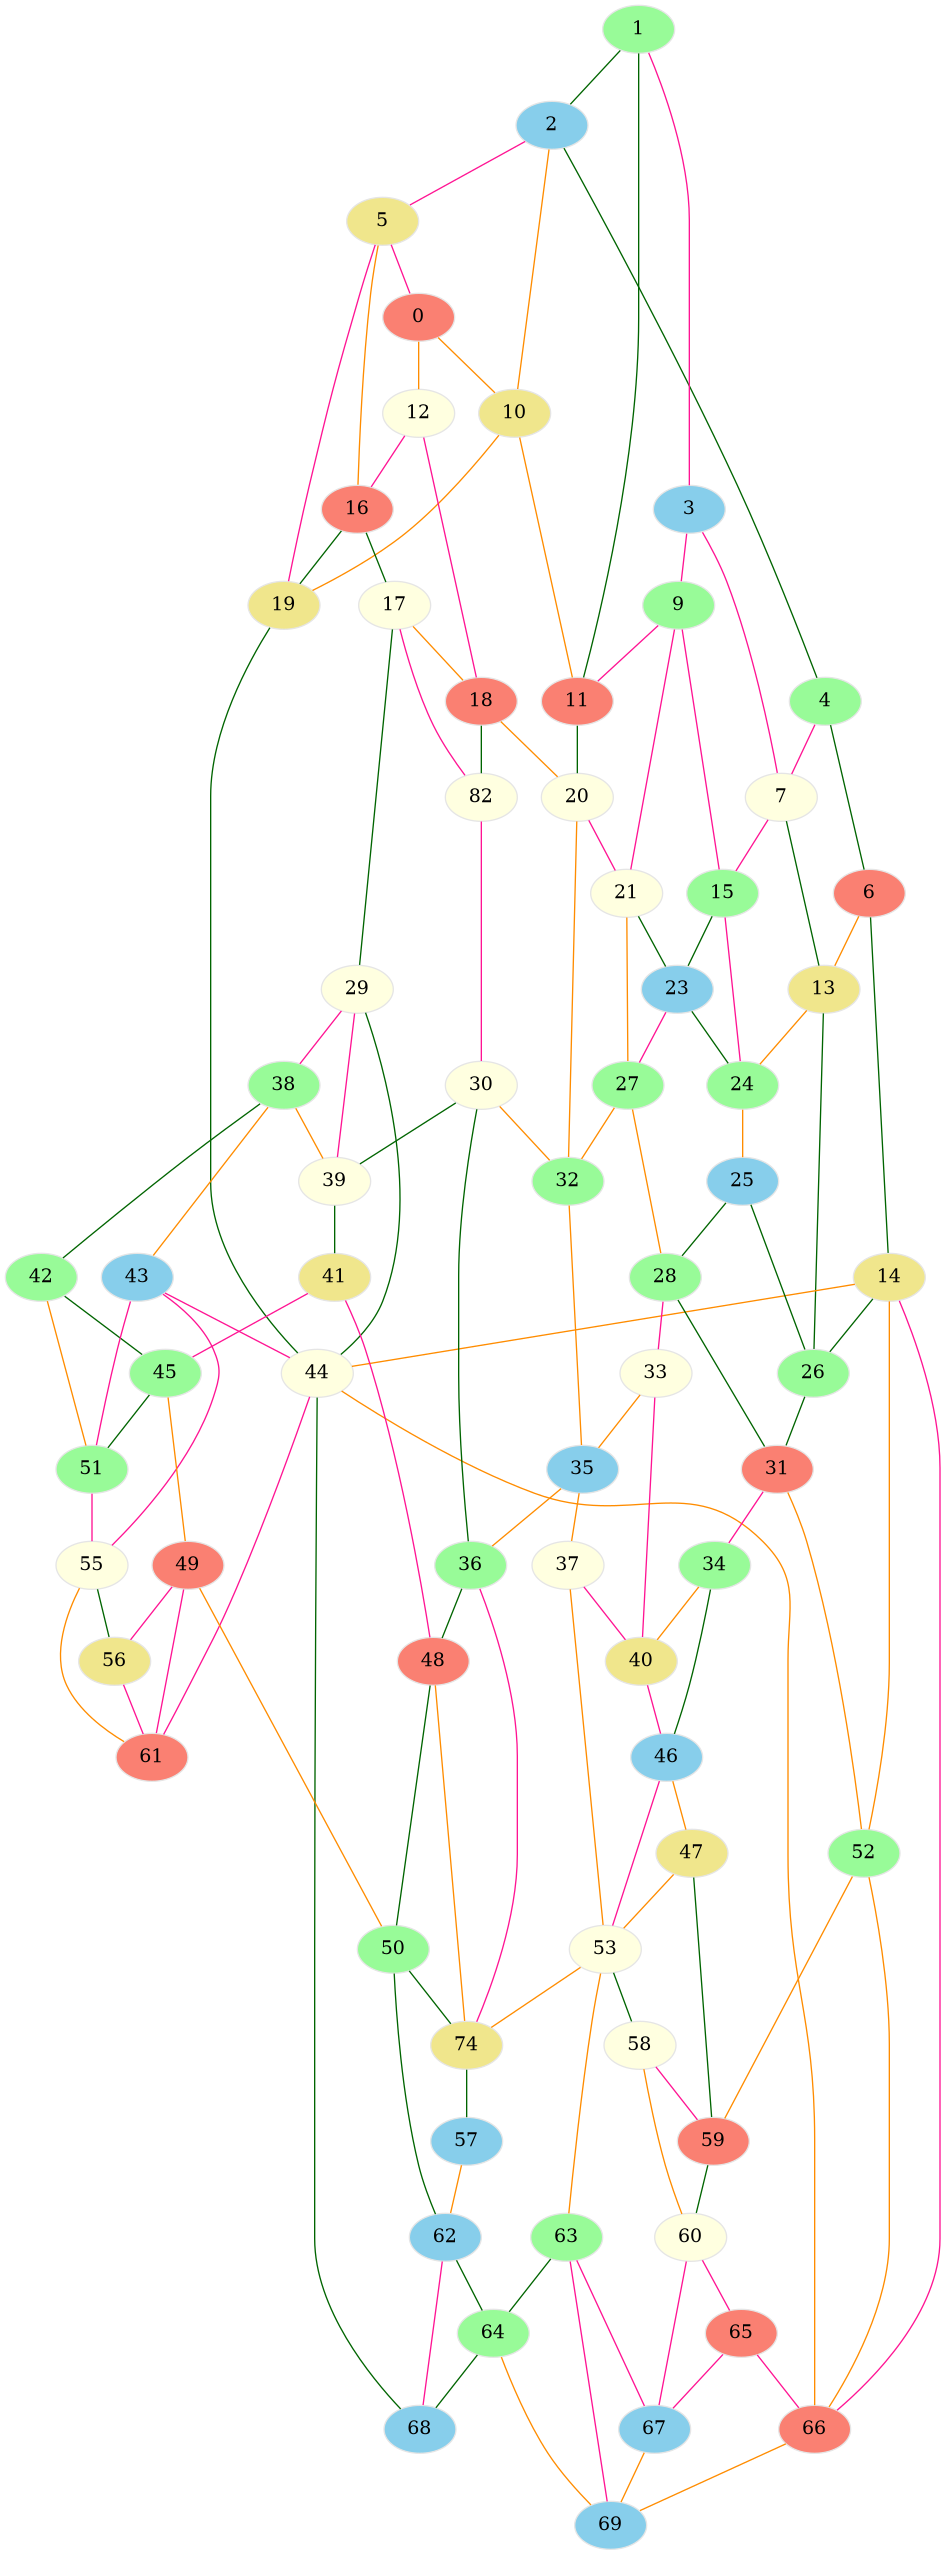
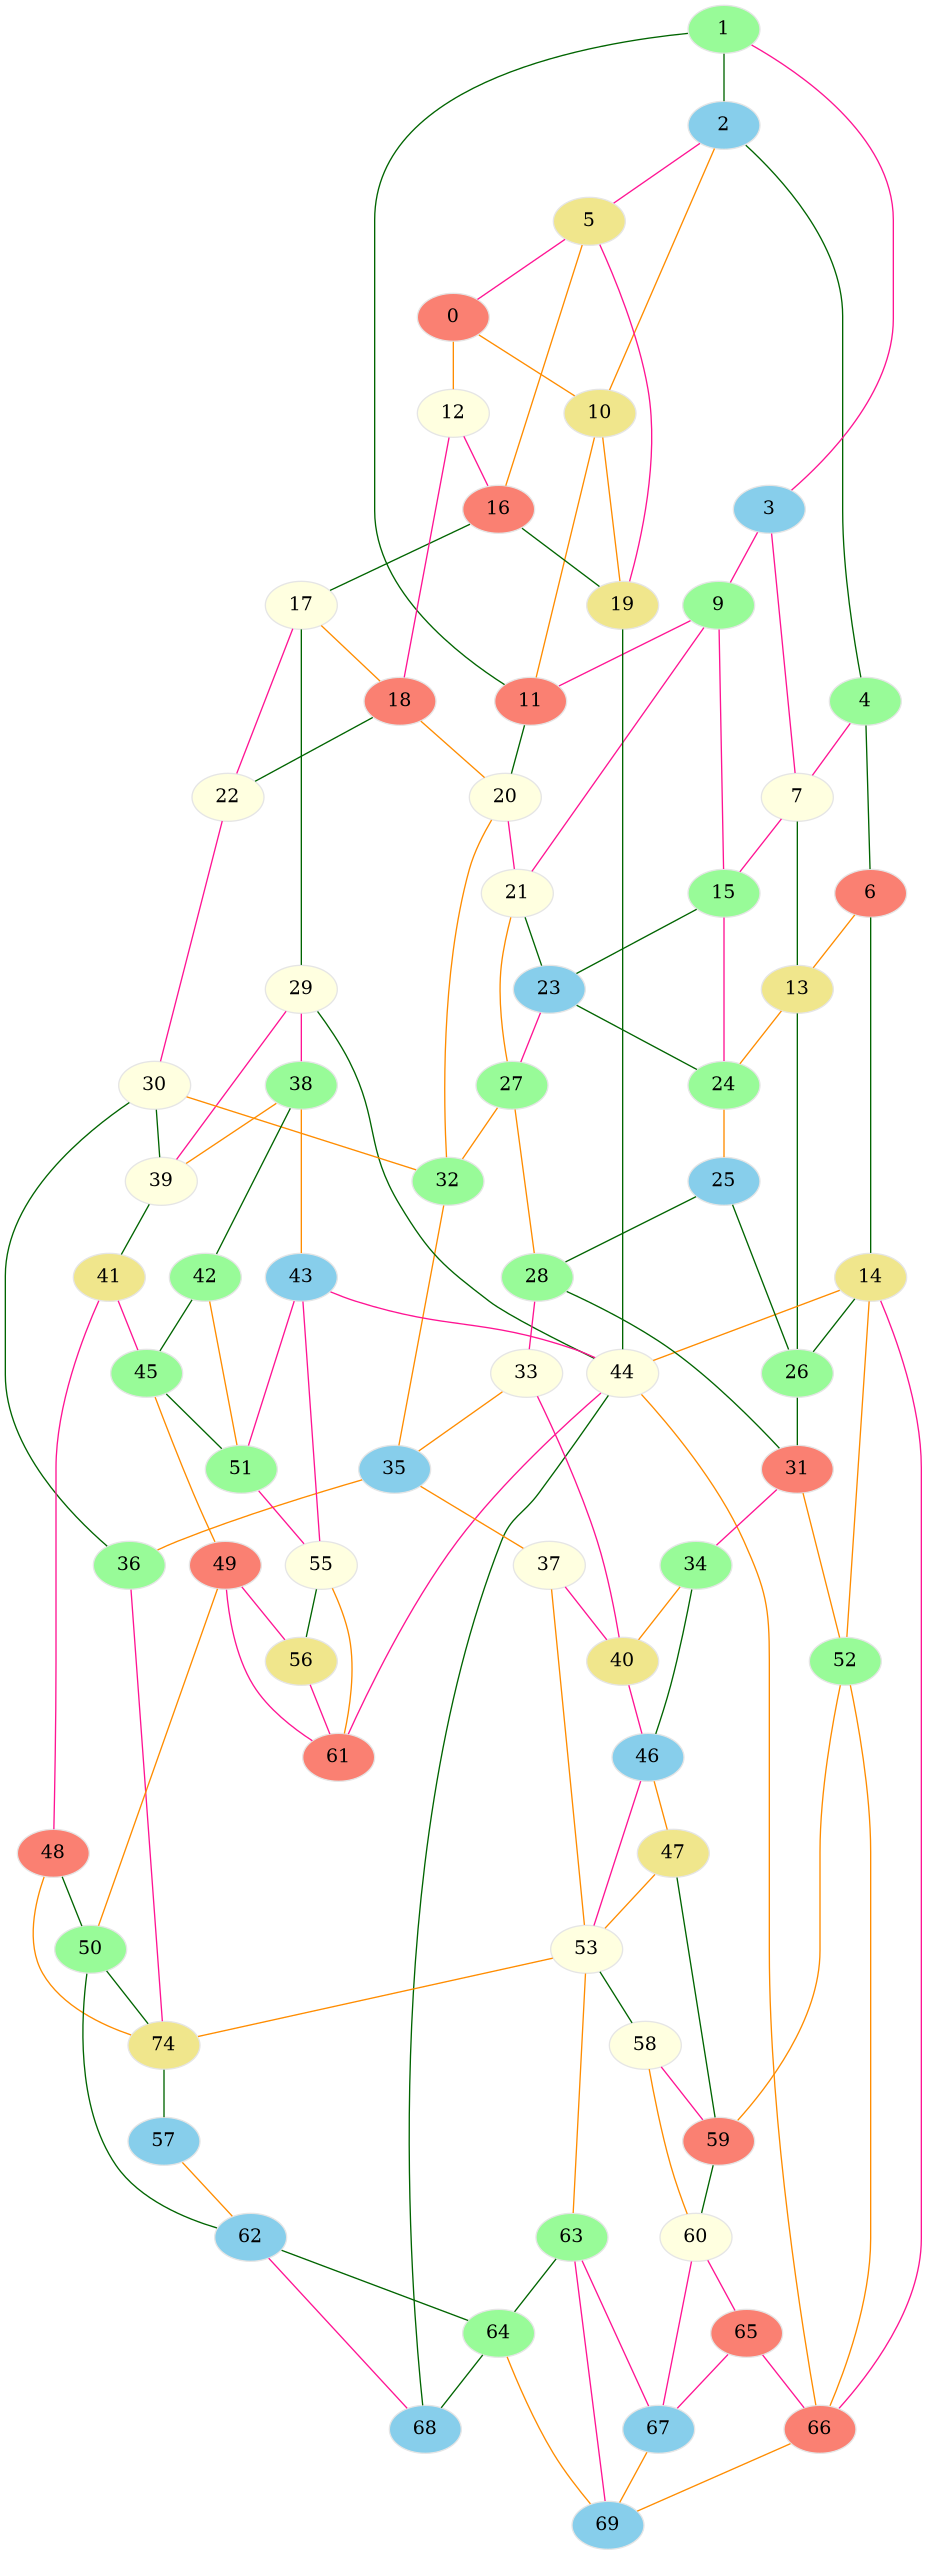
(481, 797) -> (228, 797)
(452, 1613) -> none
